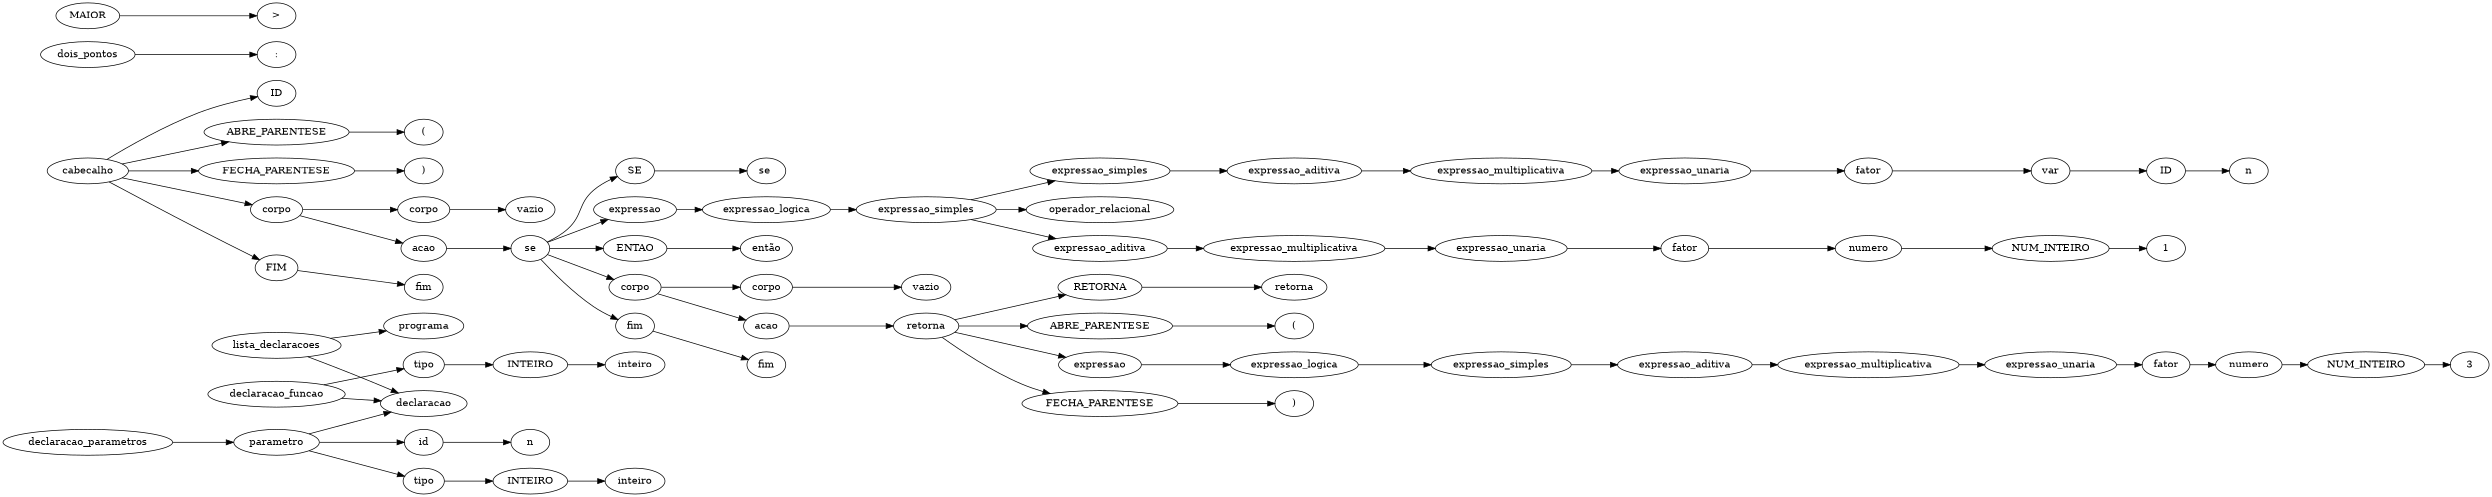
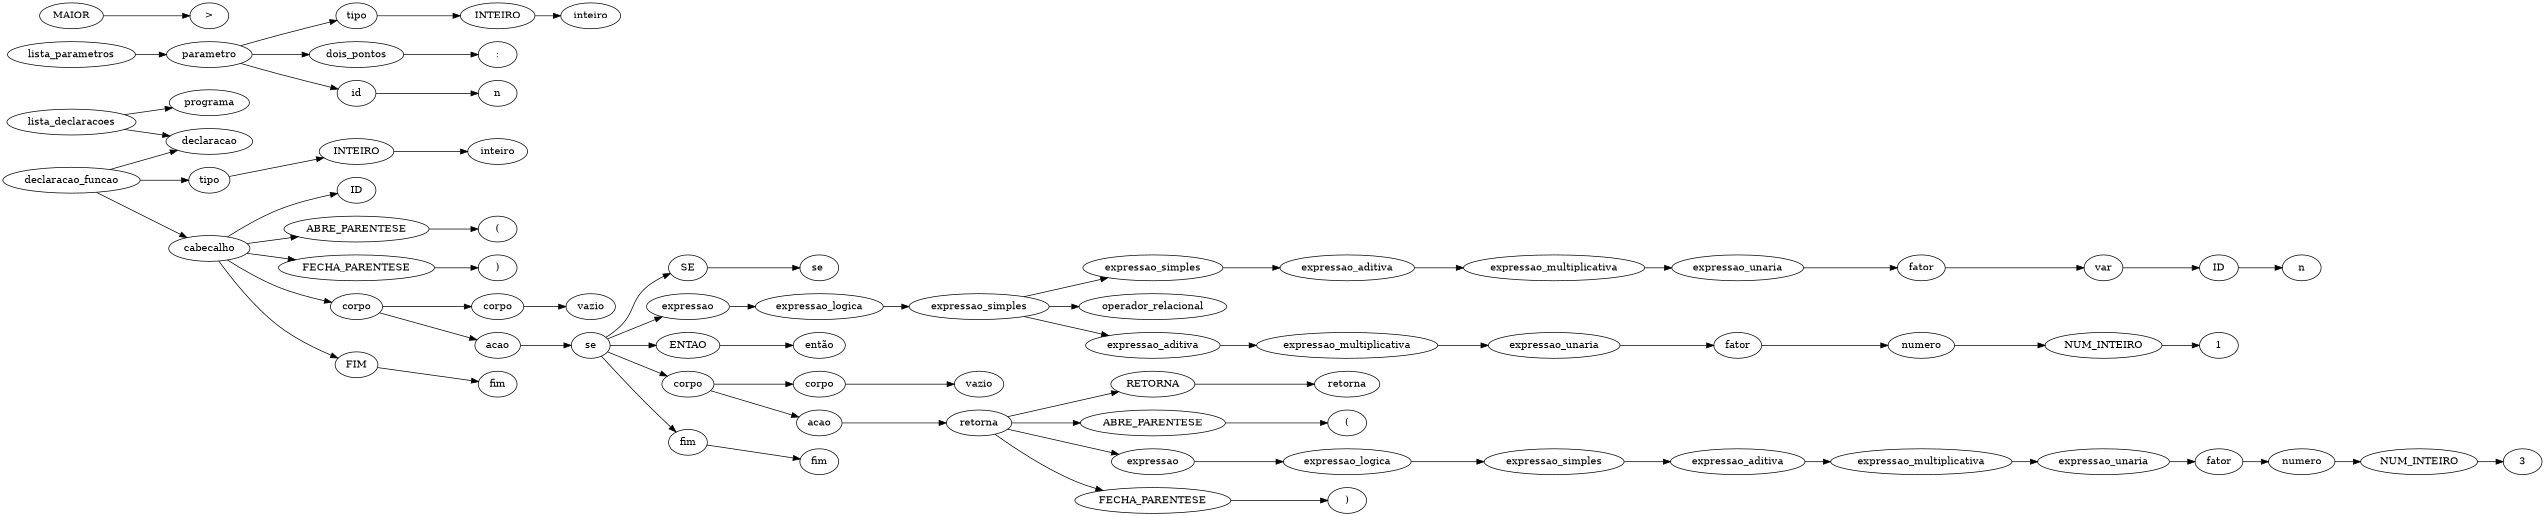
none -> (138, 213)
(347, 424) -> (277, 55)
(88, 442) -> (71, 55)
